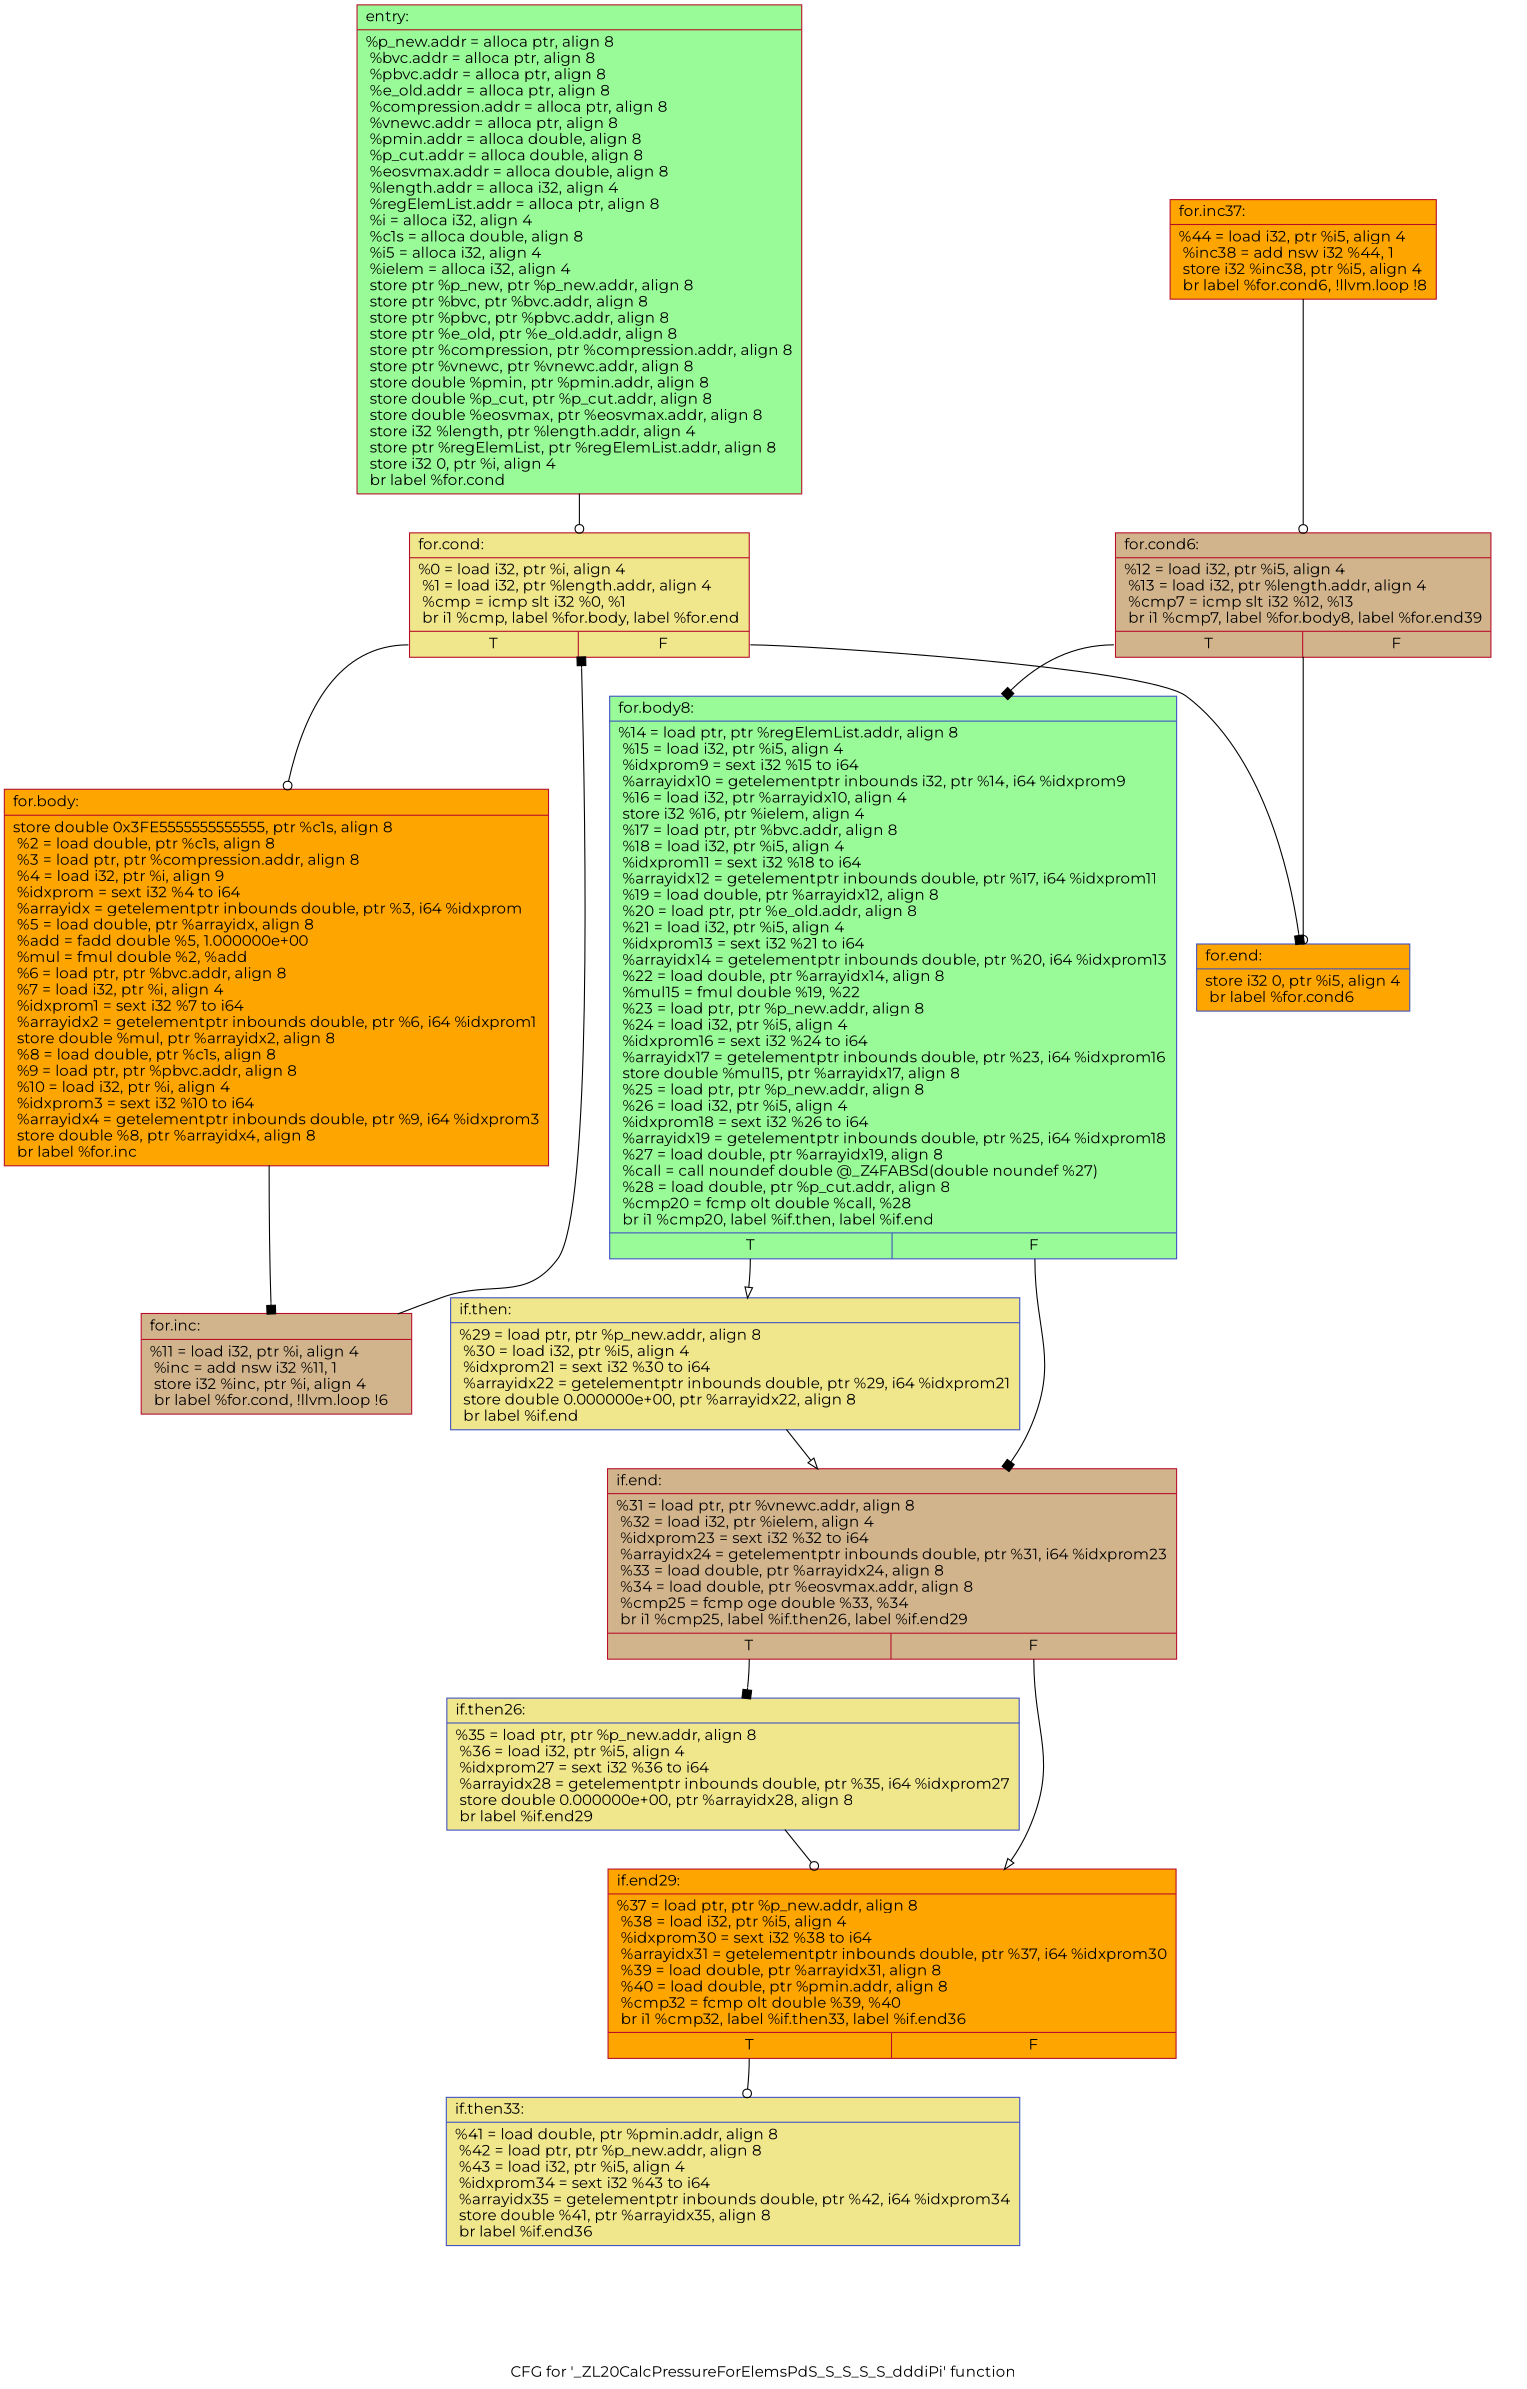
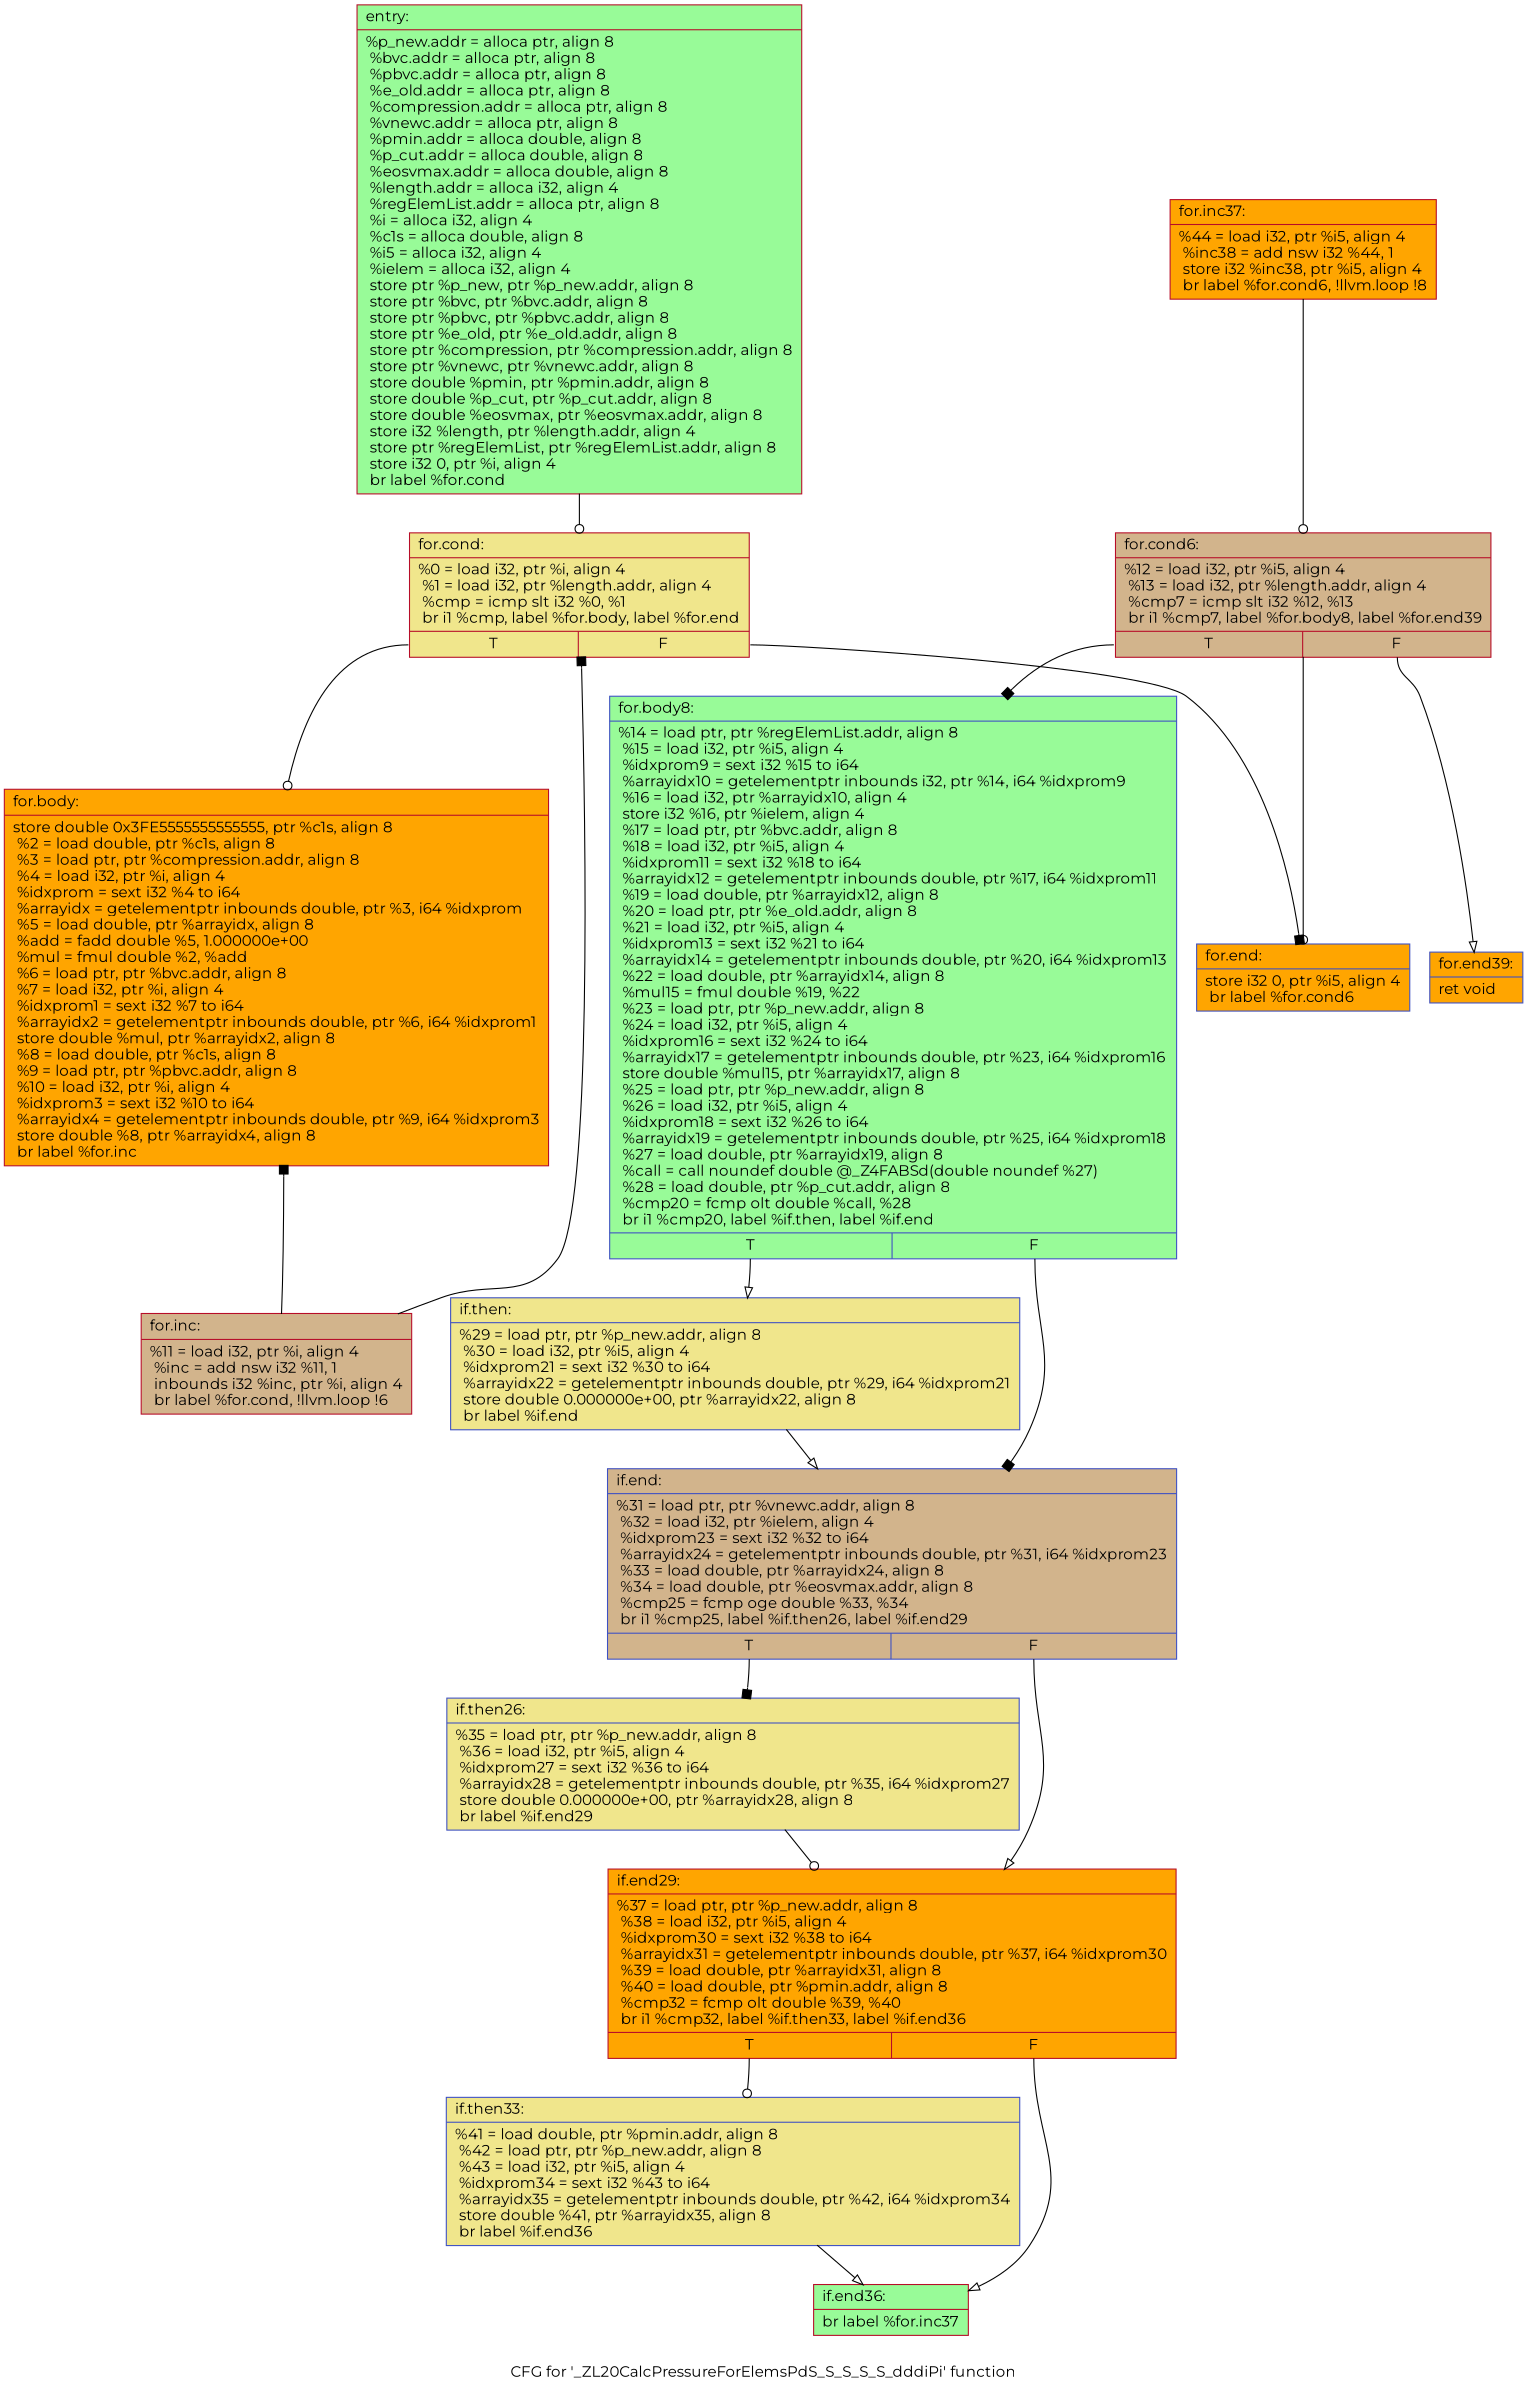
(119, 876) -> (119, 876)
none -> (1476, 978)
(270, 1234) -> (283, 1245)
(258, 1384) -> (276, 1384)
(892, 1564) -> (892, 1564)
none -> (891, 2310)
